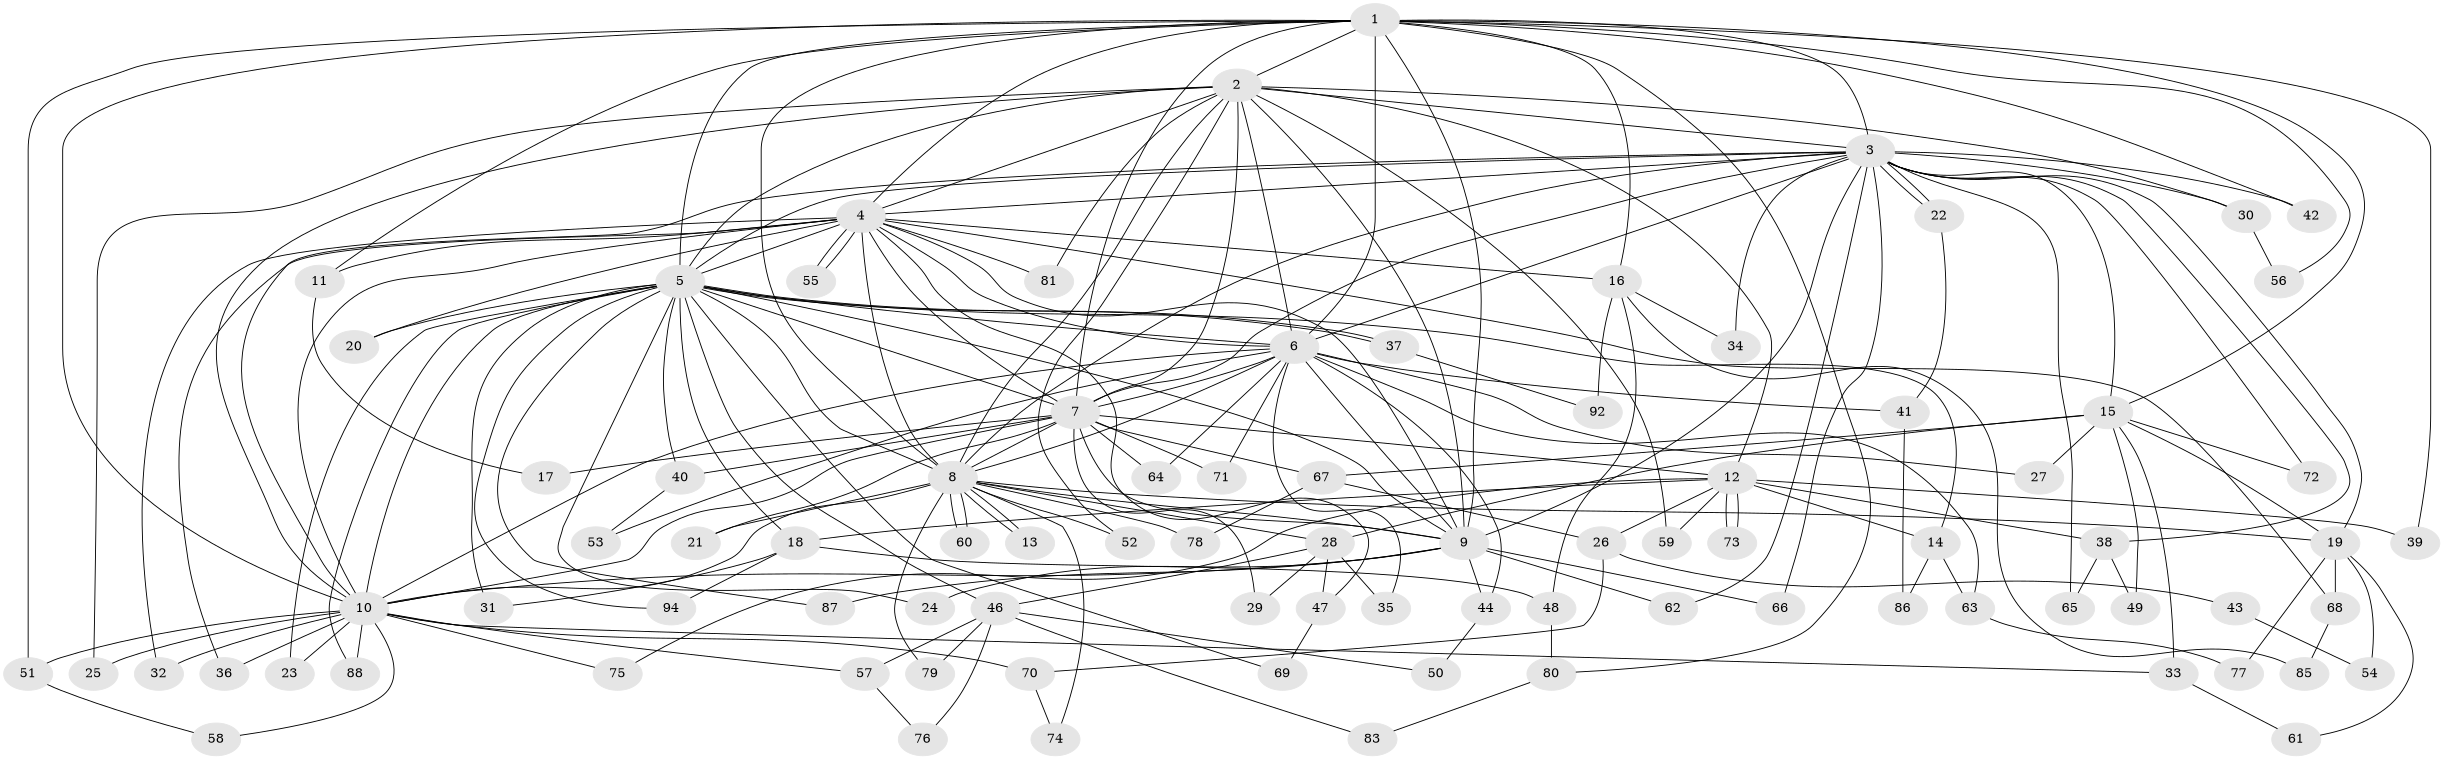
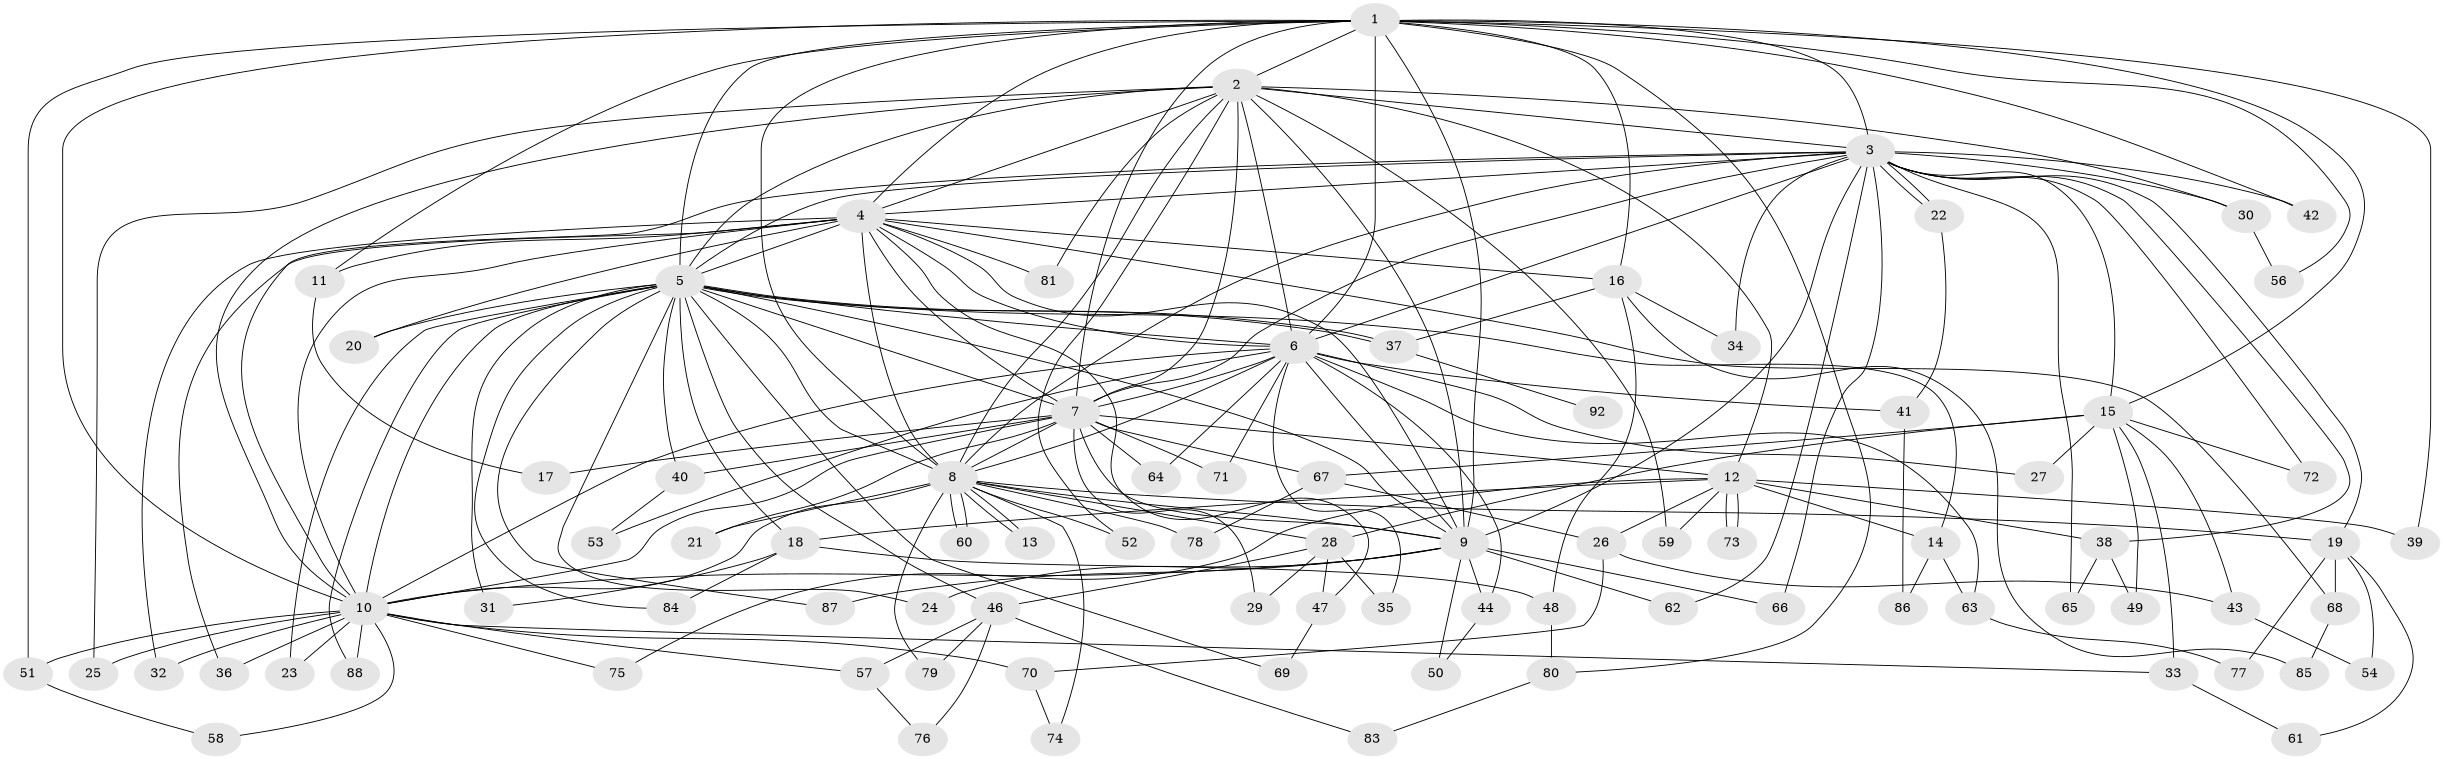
(811, 282) -> none
(1603, 337) -> (1506, 314)
(2206, 462) -> (2194, 497)
(671, 609) -> (671, 609)
(1216, 641) -> (1450, 609)
